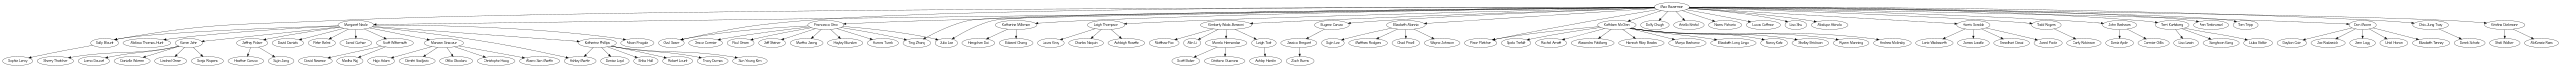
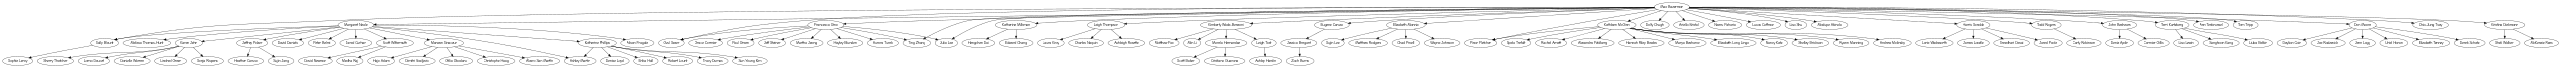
(2449, 34) -> (2416, 32)
